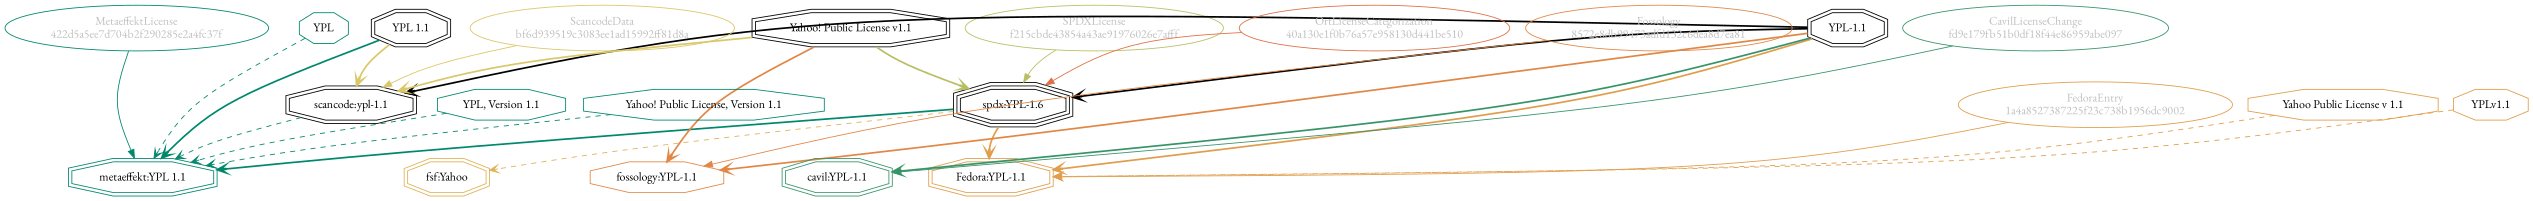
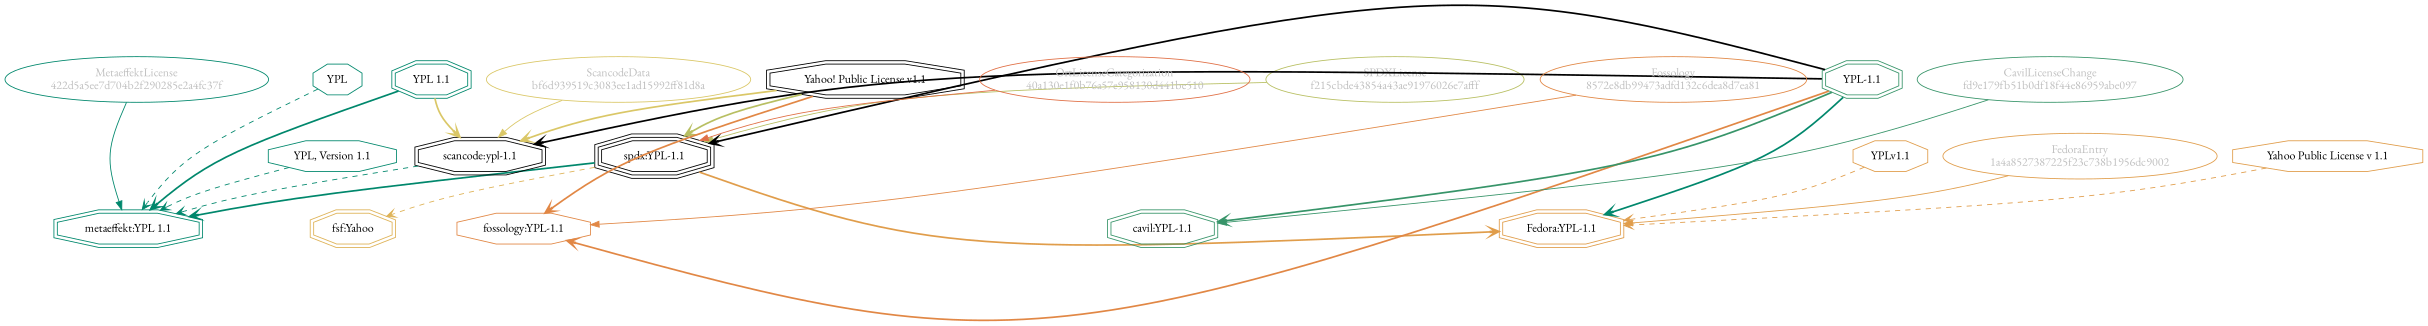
(411, 28) -> (431, 79)
(1848, 28) -> (1862, 79)
(704, 105) -> none
(1013, 105) -> (654, 156)
(1497, 113) -> (1730, 171)
